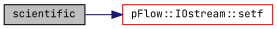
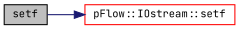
(45, 15) -> (26, 15)
